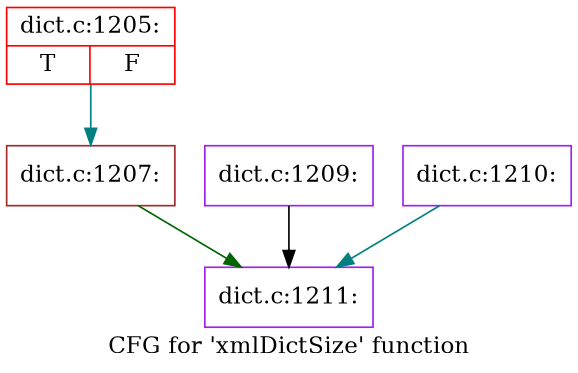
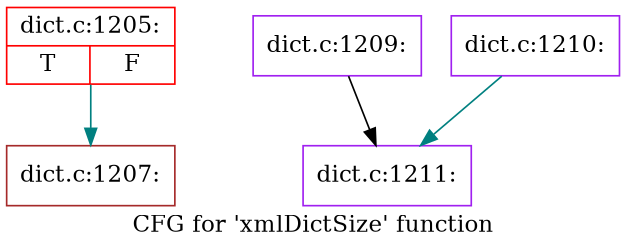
(182, 232) -> none
